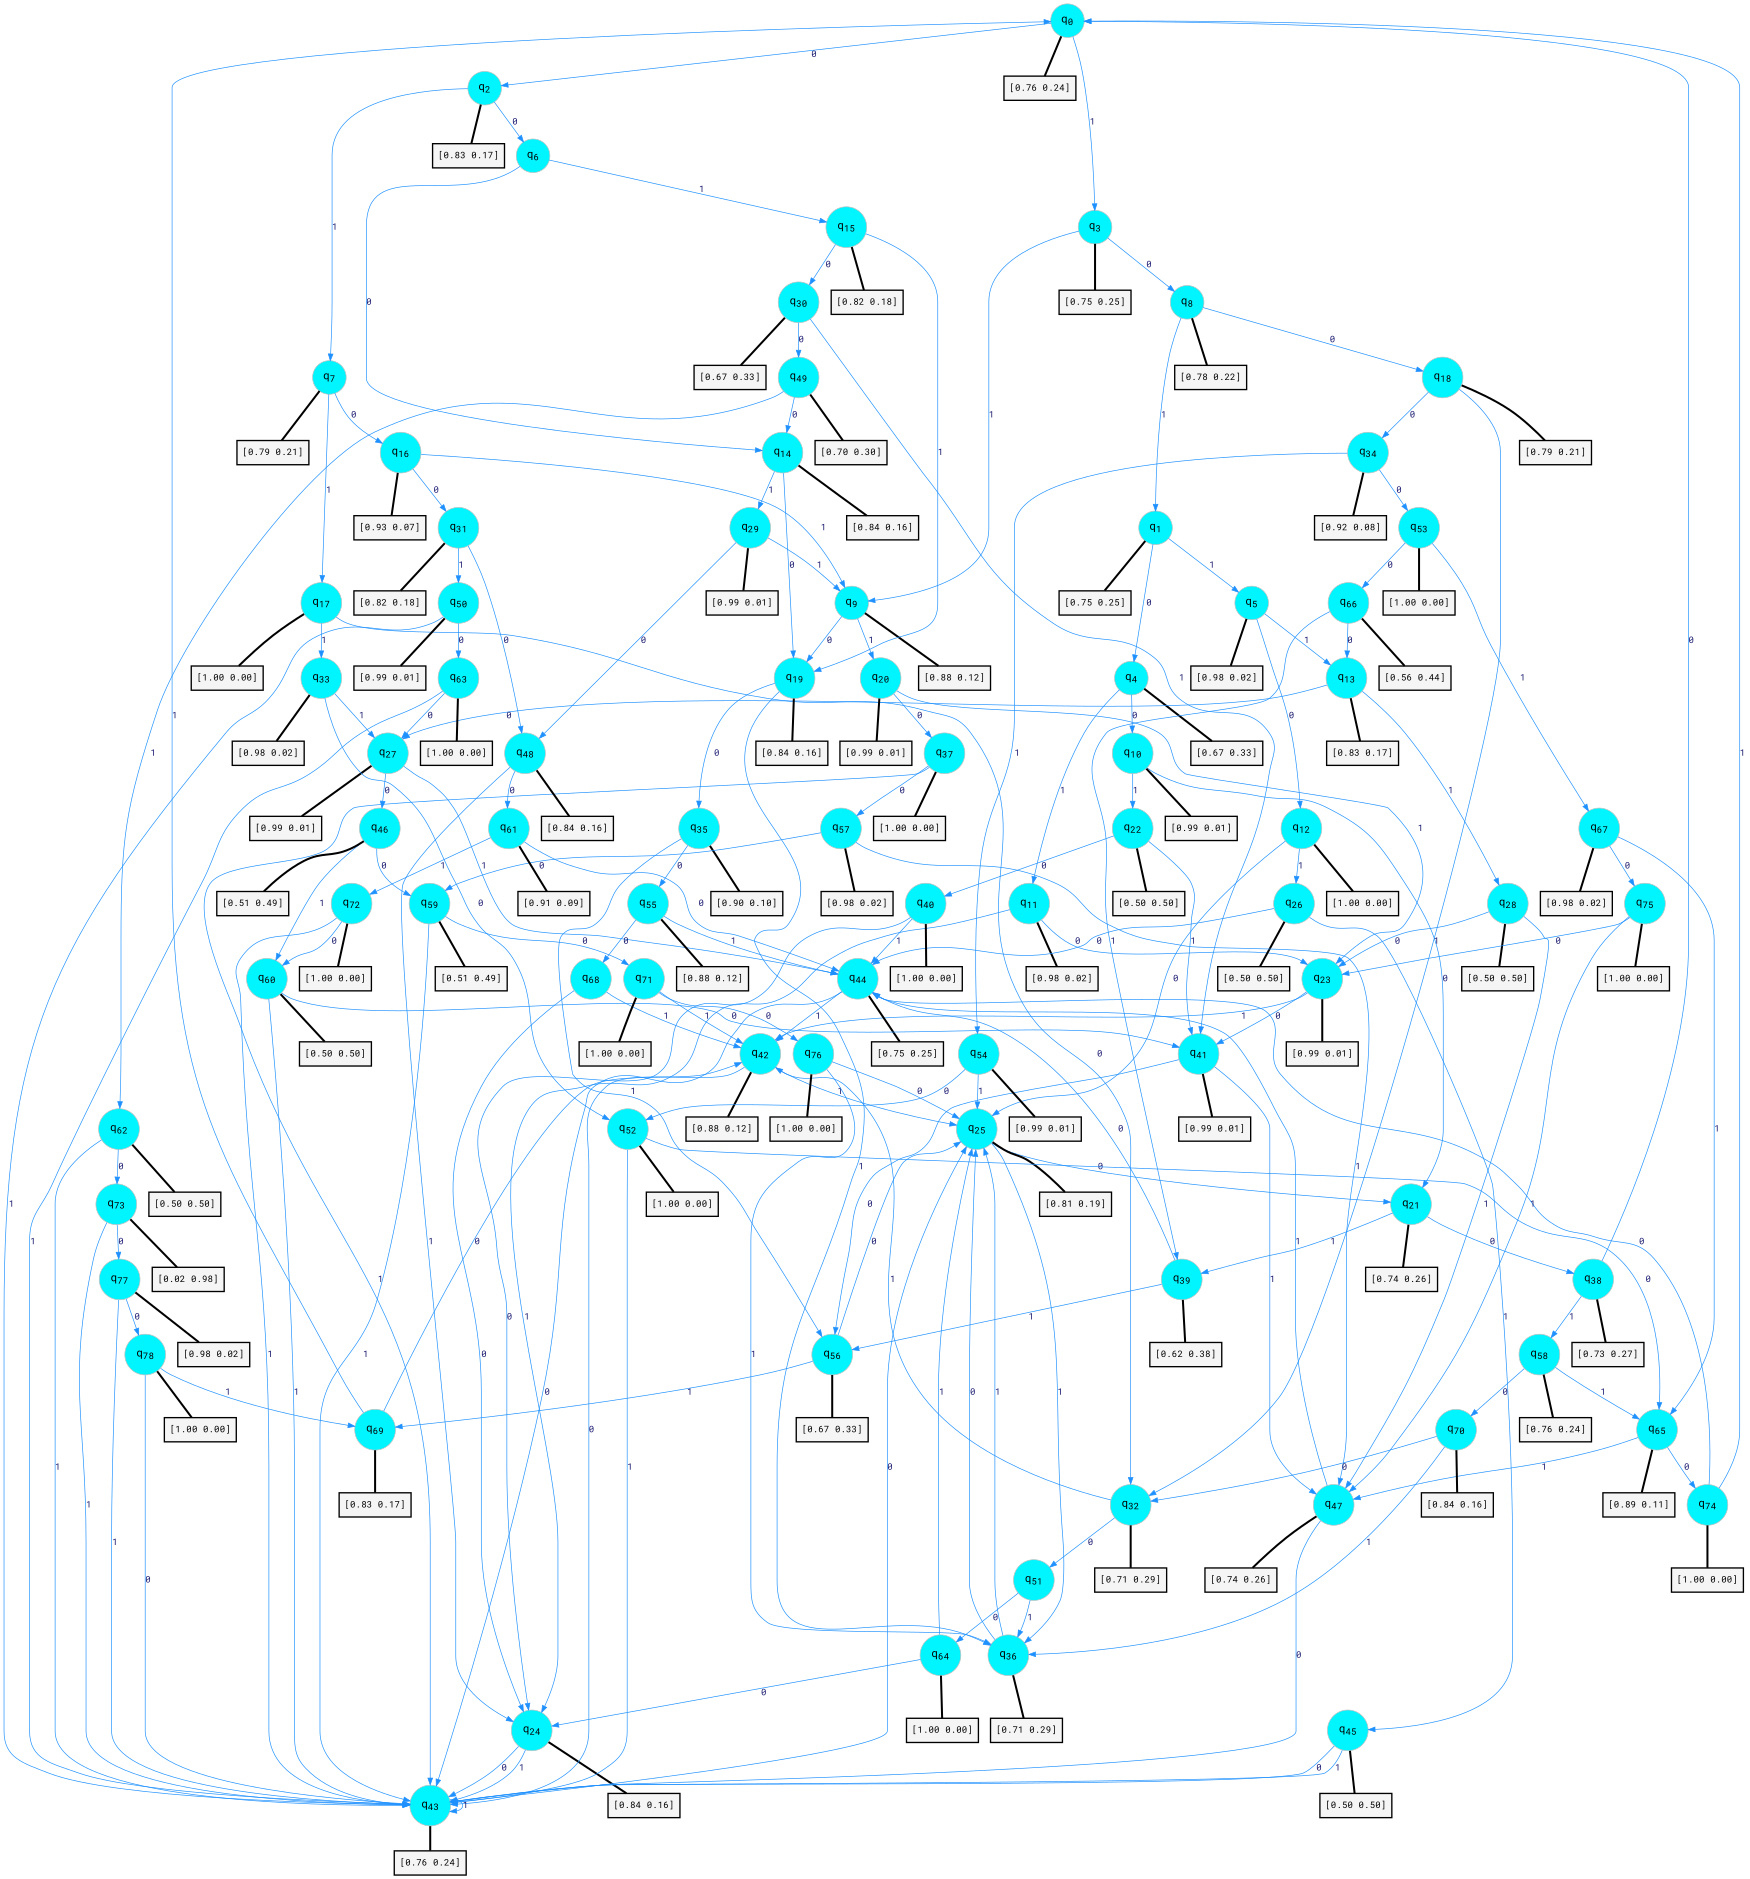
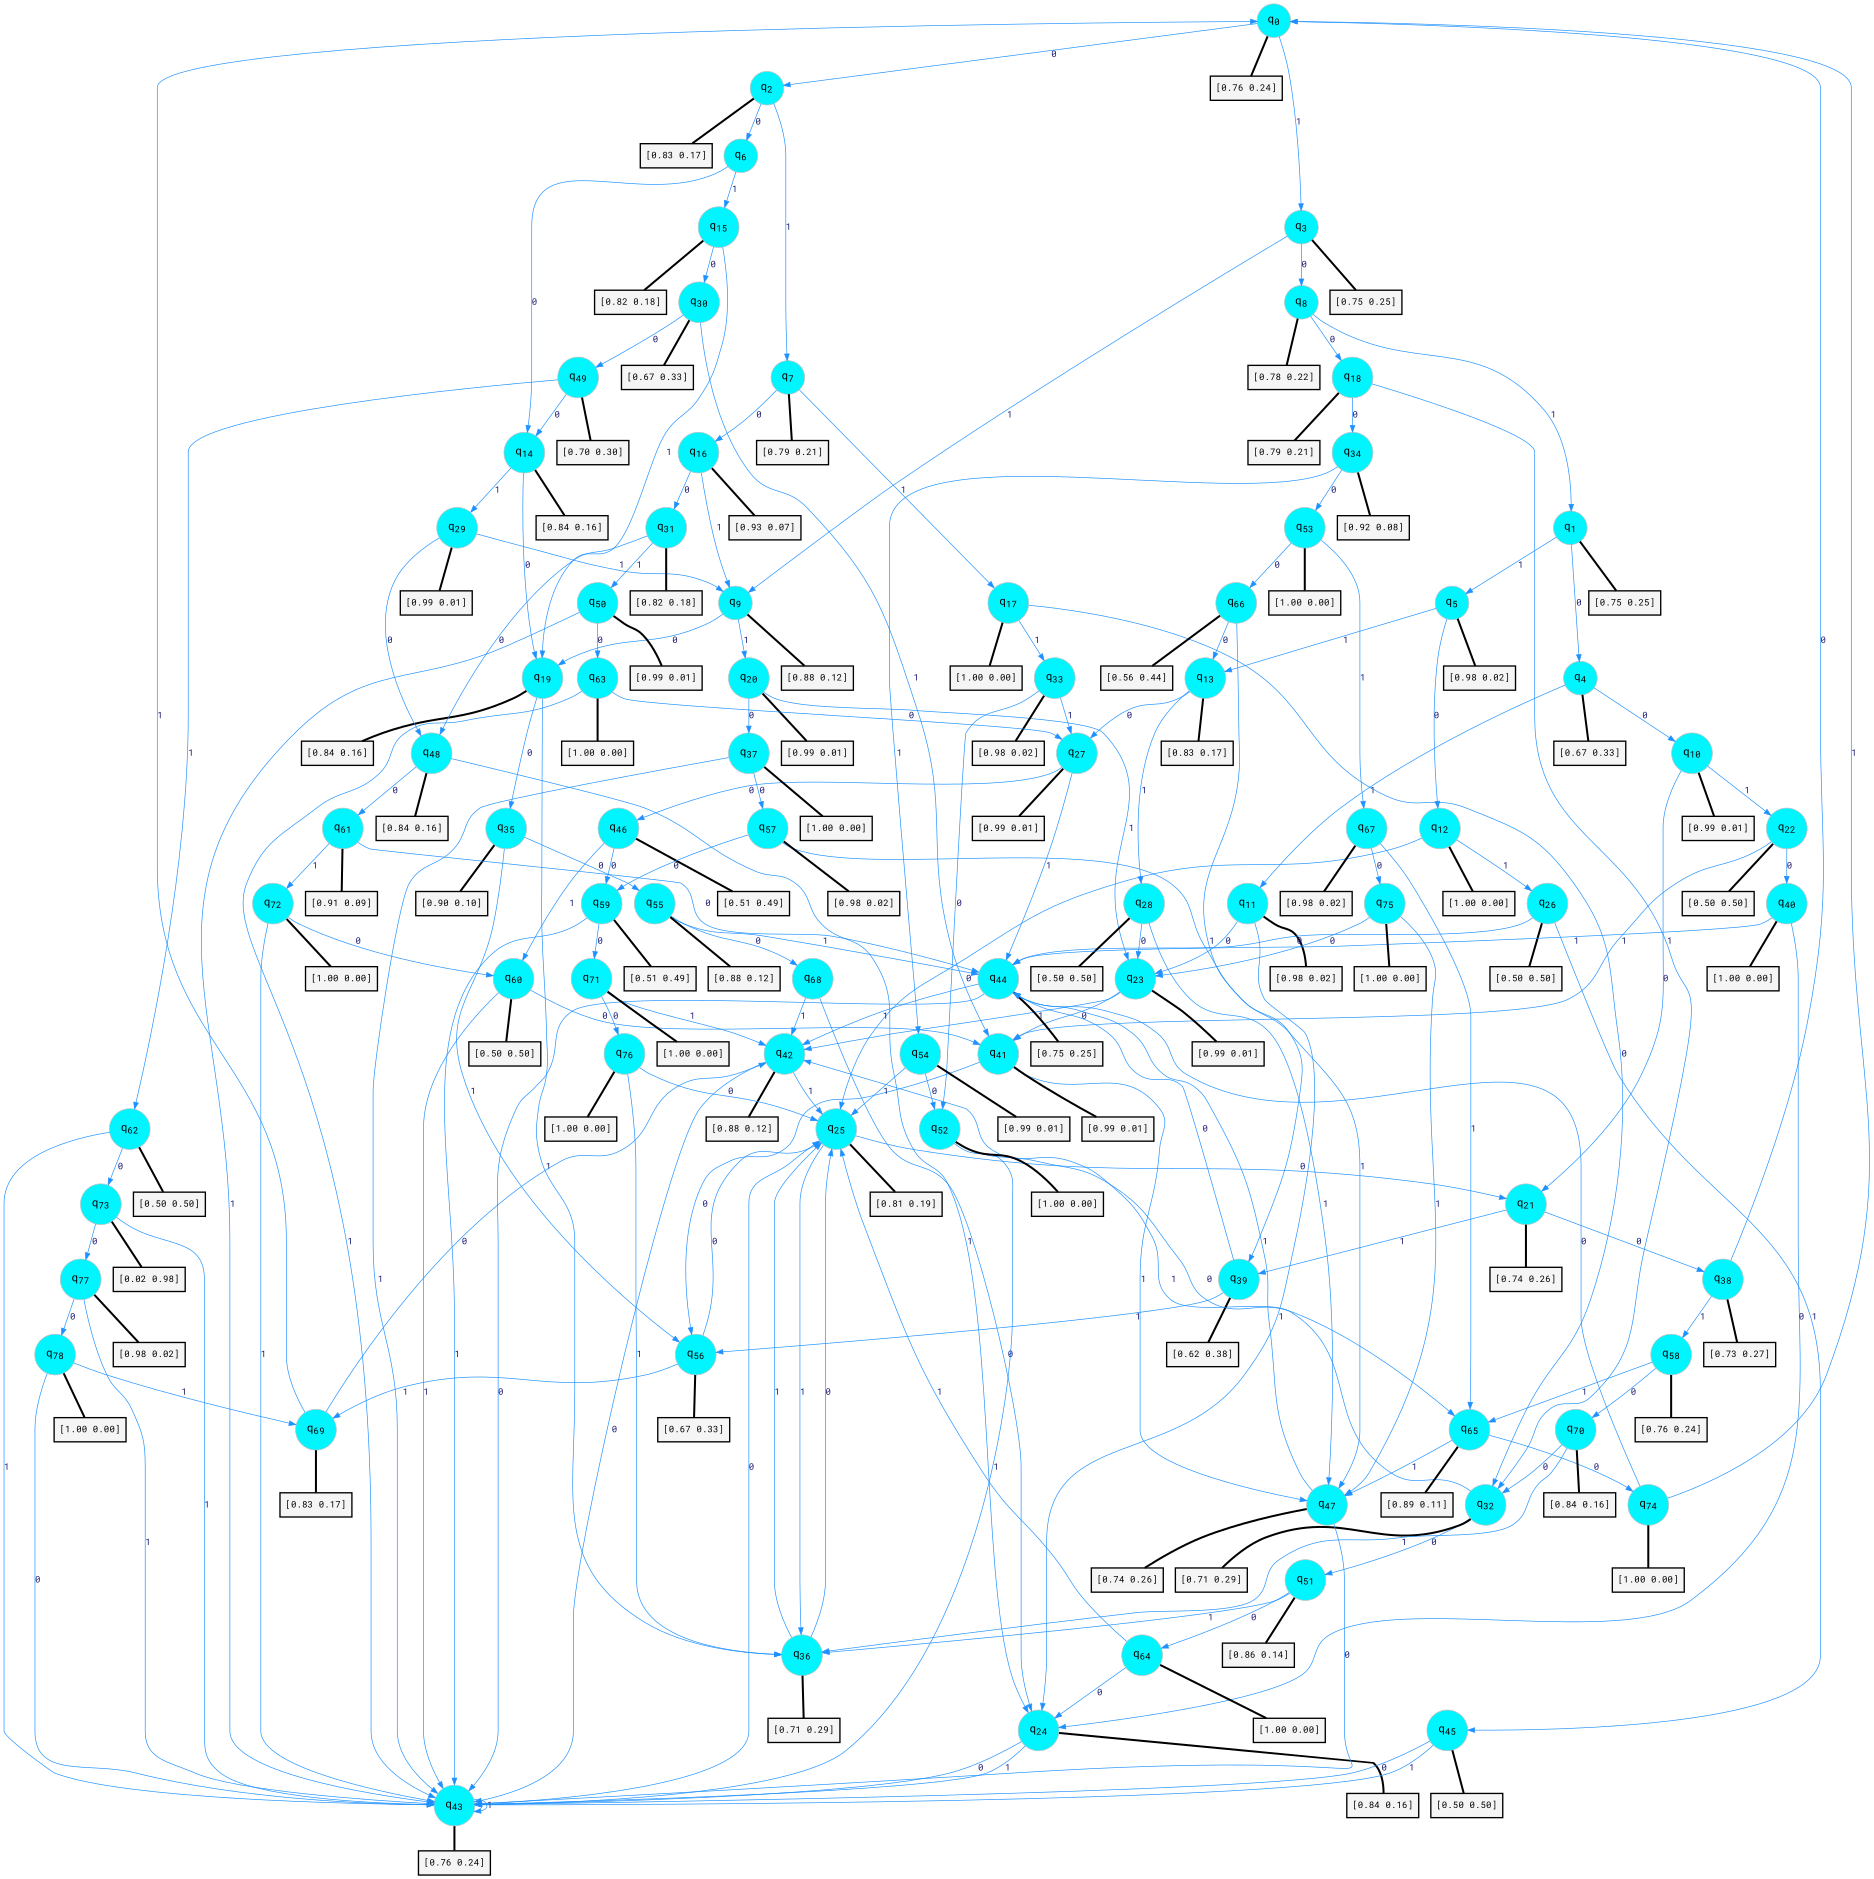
none -> (1258, 1655)
